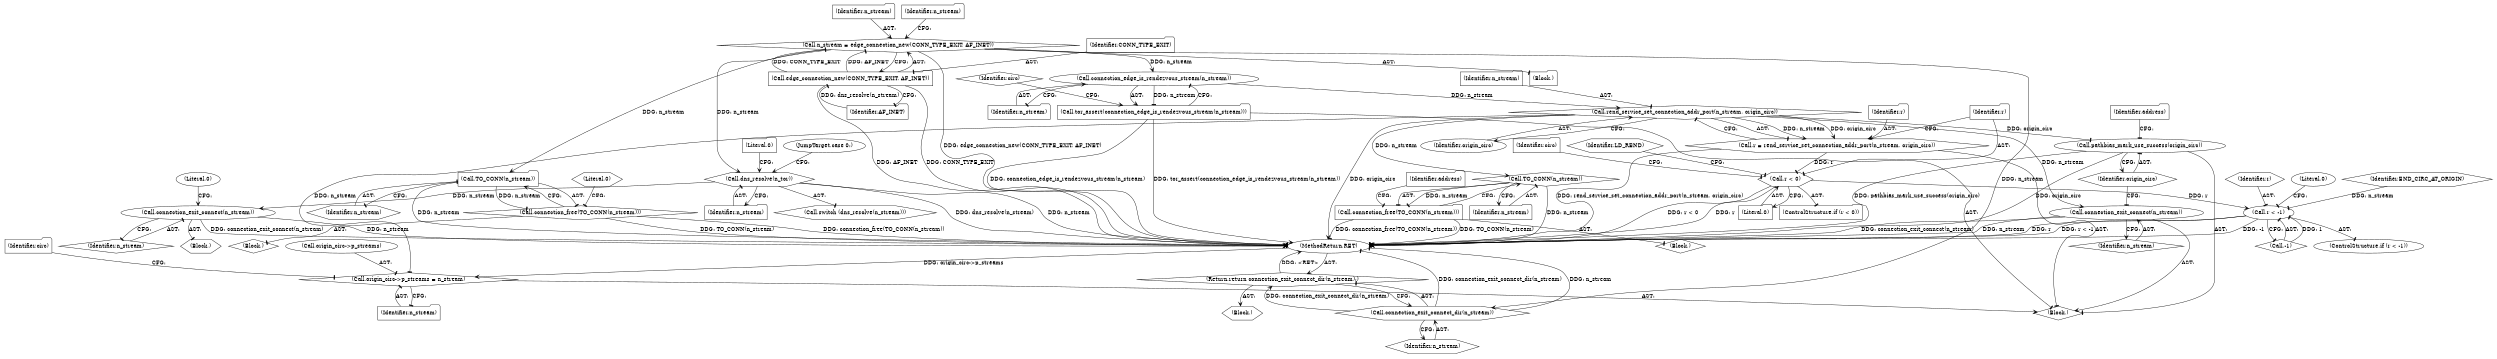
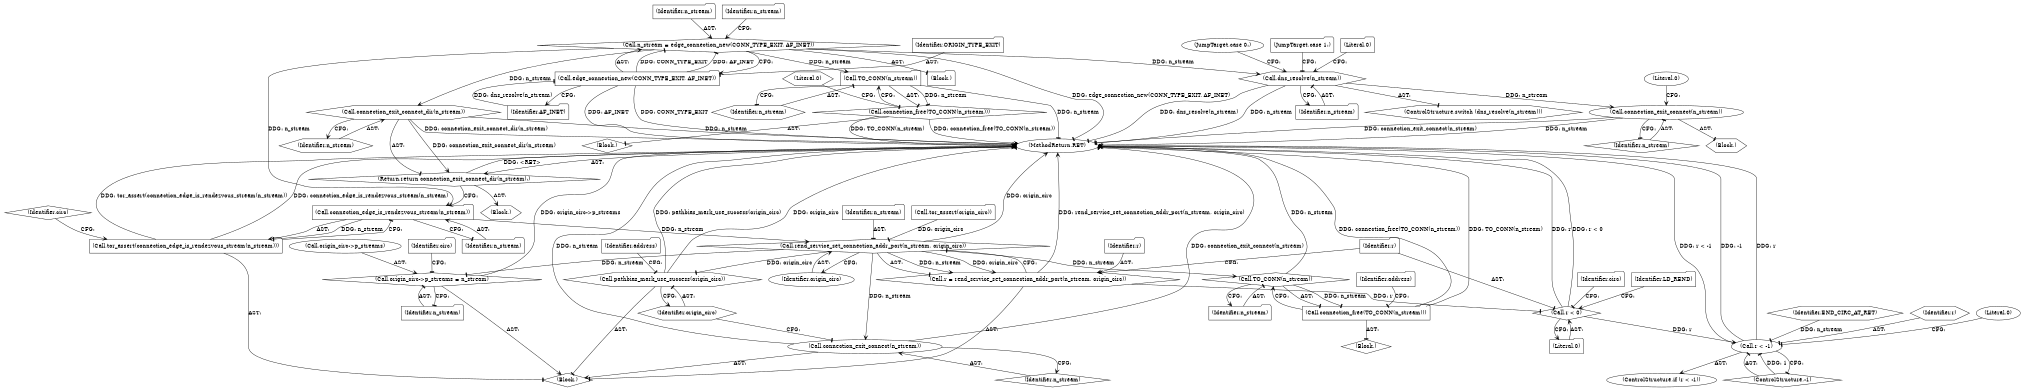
(1131, 45) -> (958, 45)
none -> (1302, 45)
(1154, 79) -> (393, 213)
(901, 92) -> (563, 92)
(1615, 146) -> (1664, 280)
(2140, 146) -> (663, 280)
(1704, 163) -> (1613, 297)
(759, 179) -> (1302, 79)
(1785, 179) -> (1567, 313)
(2417, 179) -> (1835, 313)
(855, 213) -> (1474, 112)
none -> (953, 213)
(1821, 213) -> none
(2322, 226) -> (1713, 362)
(2281, 246) -> (1782, 380)
(884, 262) -> (614, 167)
(375, 263) -> (388, 263)
(1374, 289) -> (463, 198)
